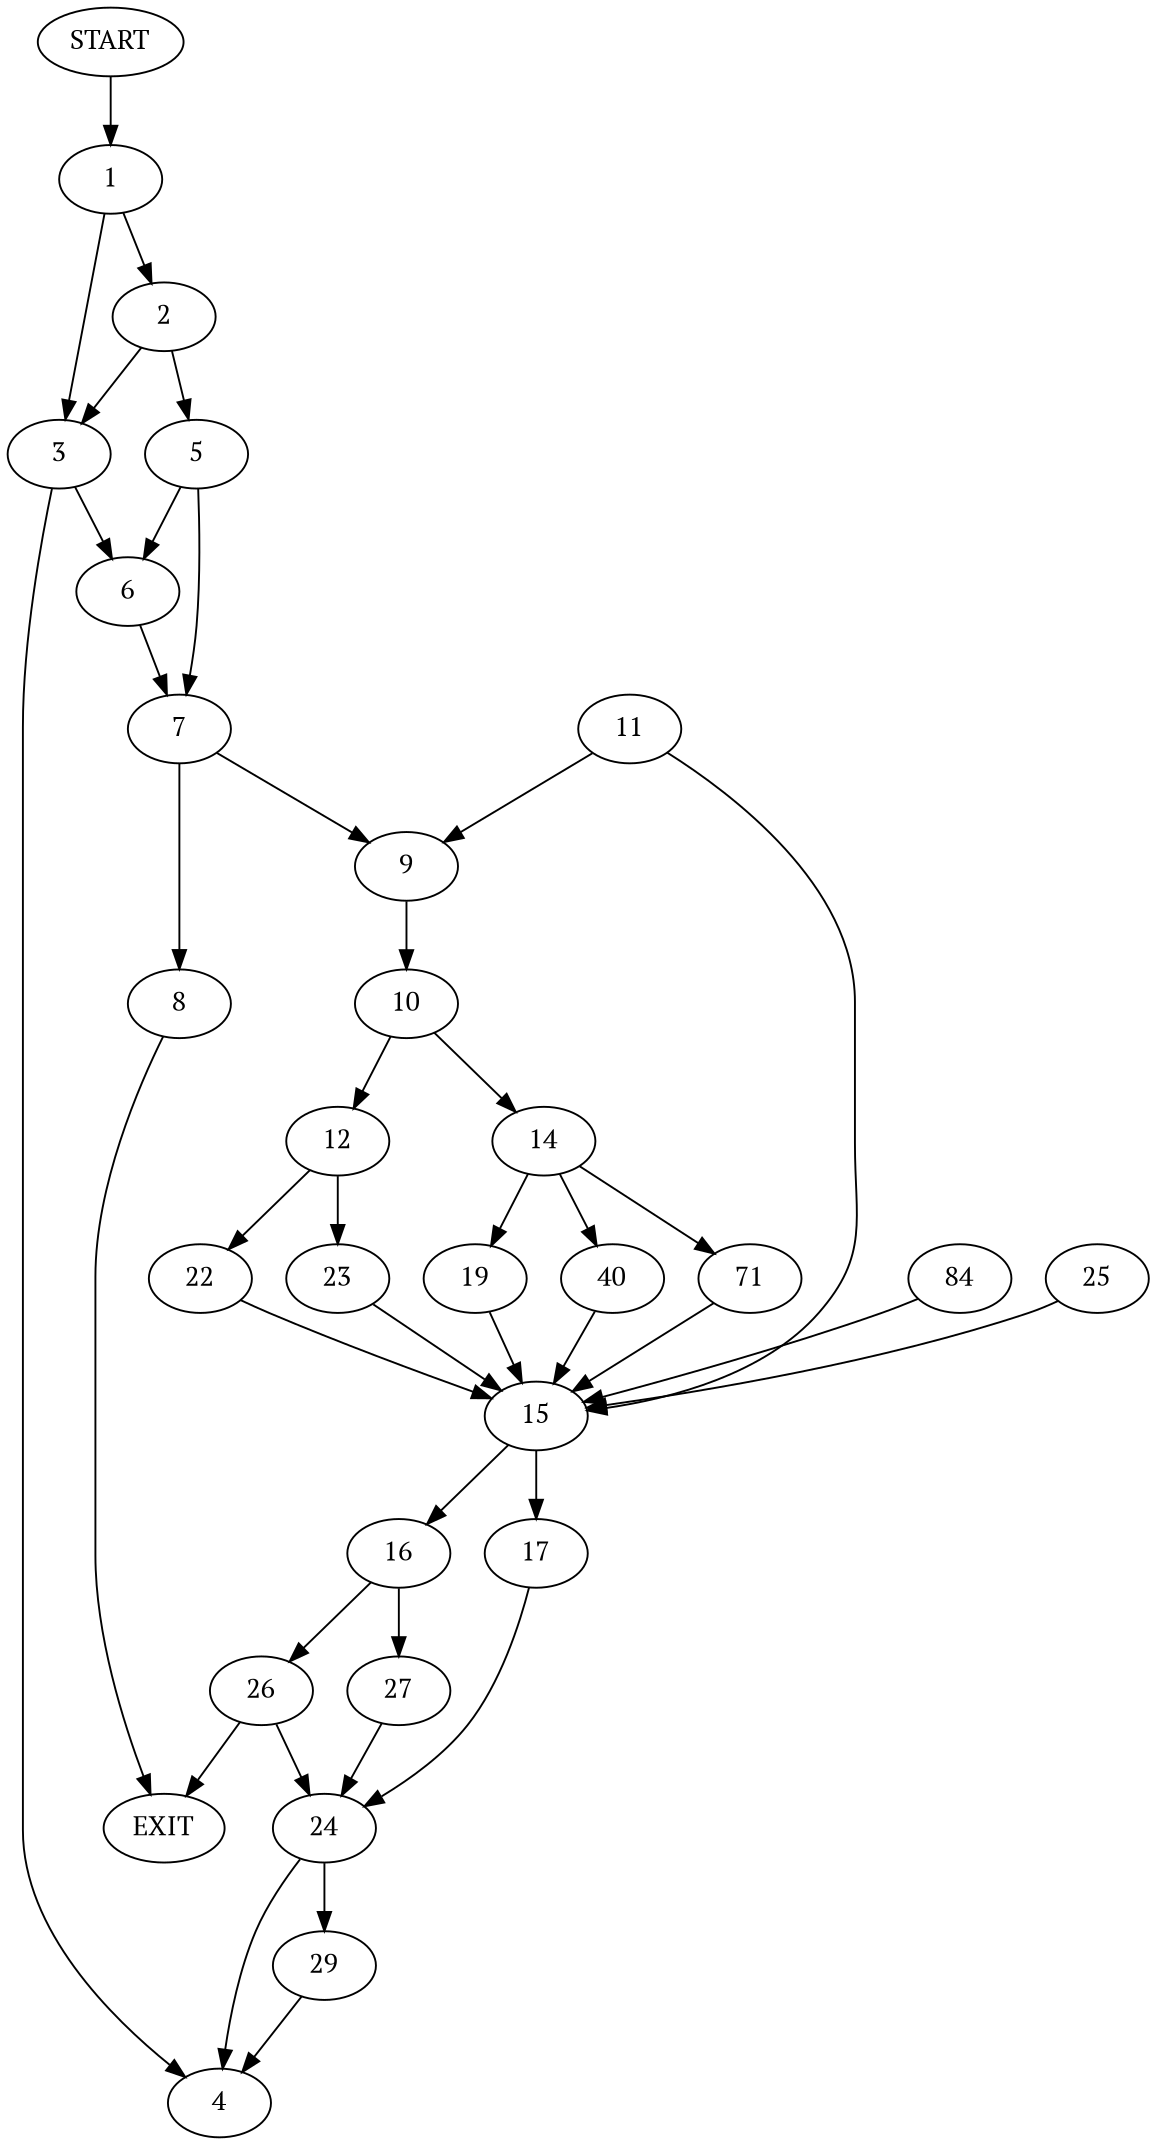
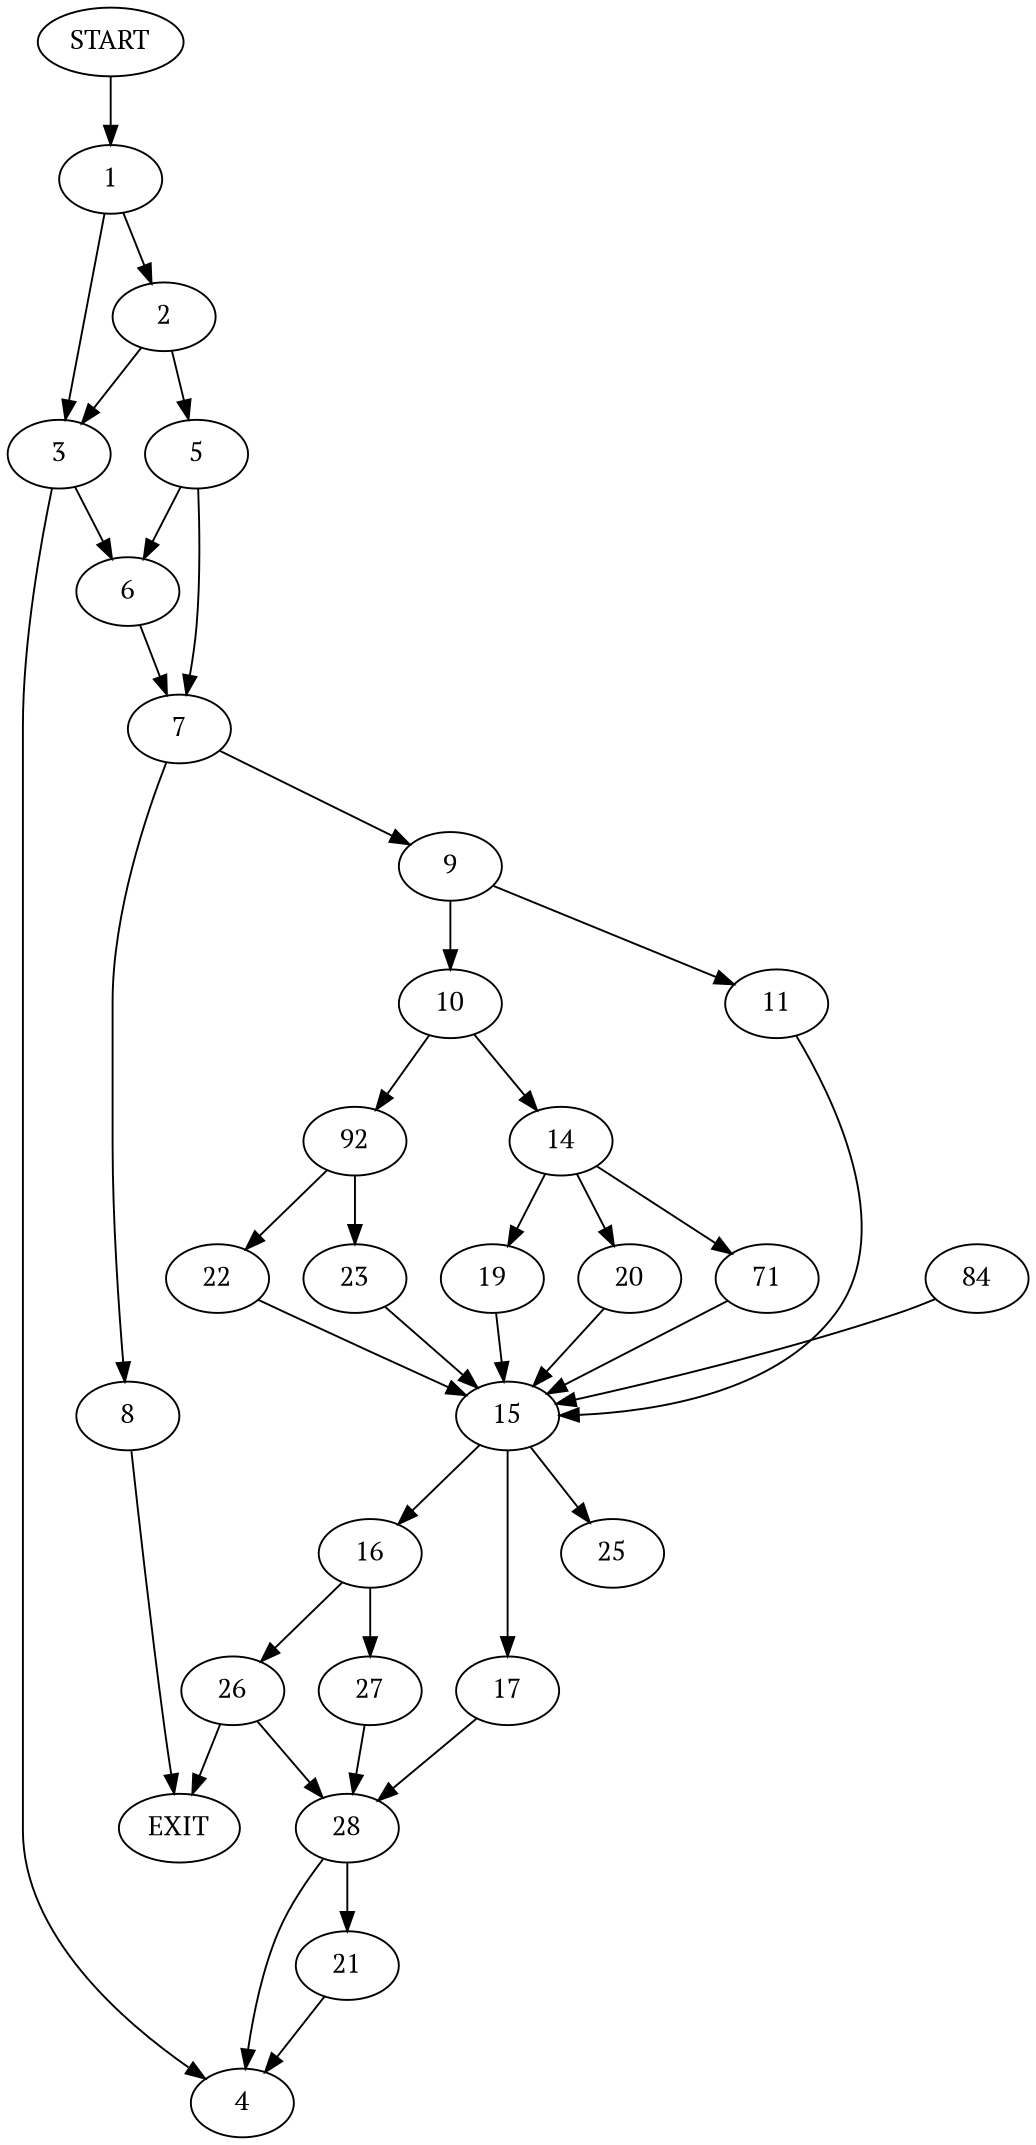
(526, 793) -> (604, 931)
(338, 1141) -> (355, 1141)
(613, 1279) -> (630, 1279)
(835, 1364) -> (554, 1477)
(324, 1828) -> (347, 1828)
(324, 1966) -> (347, 1966)
